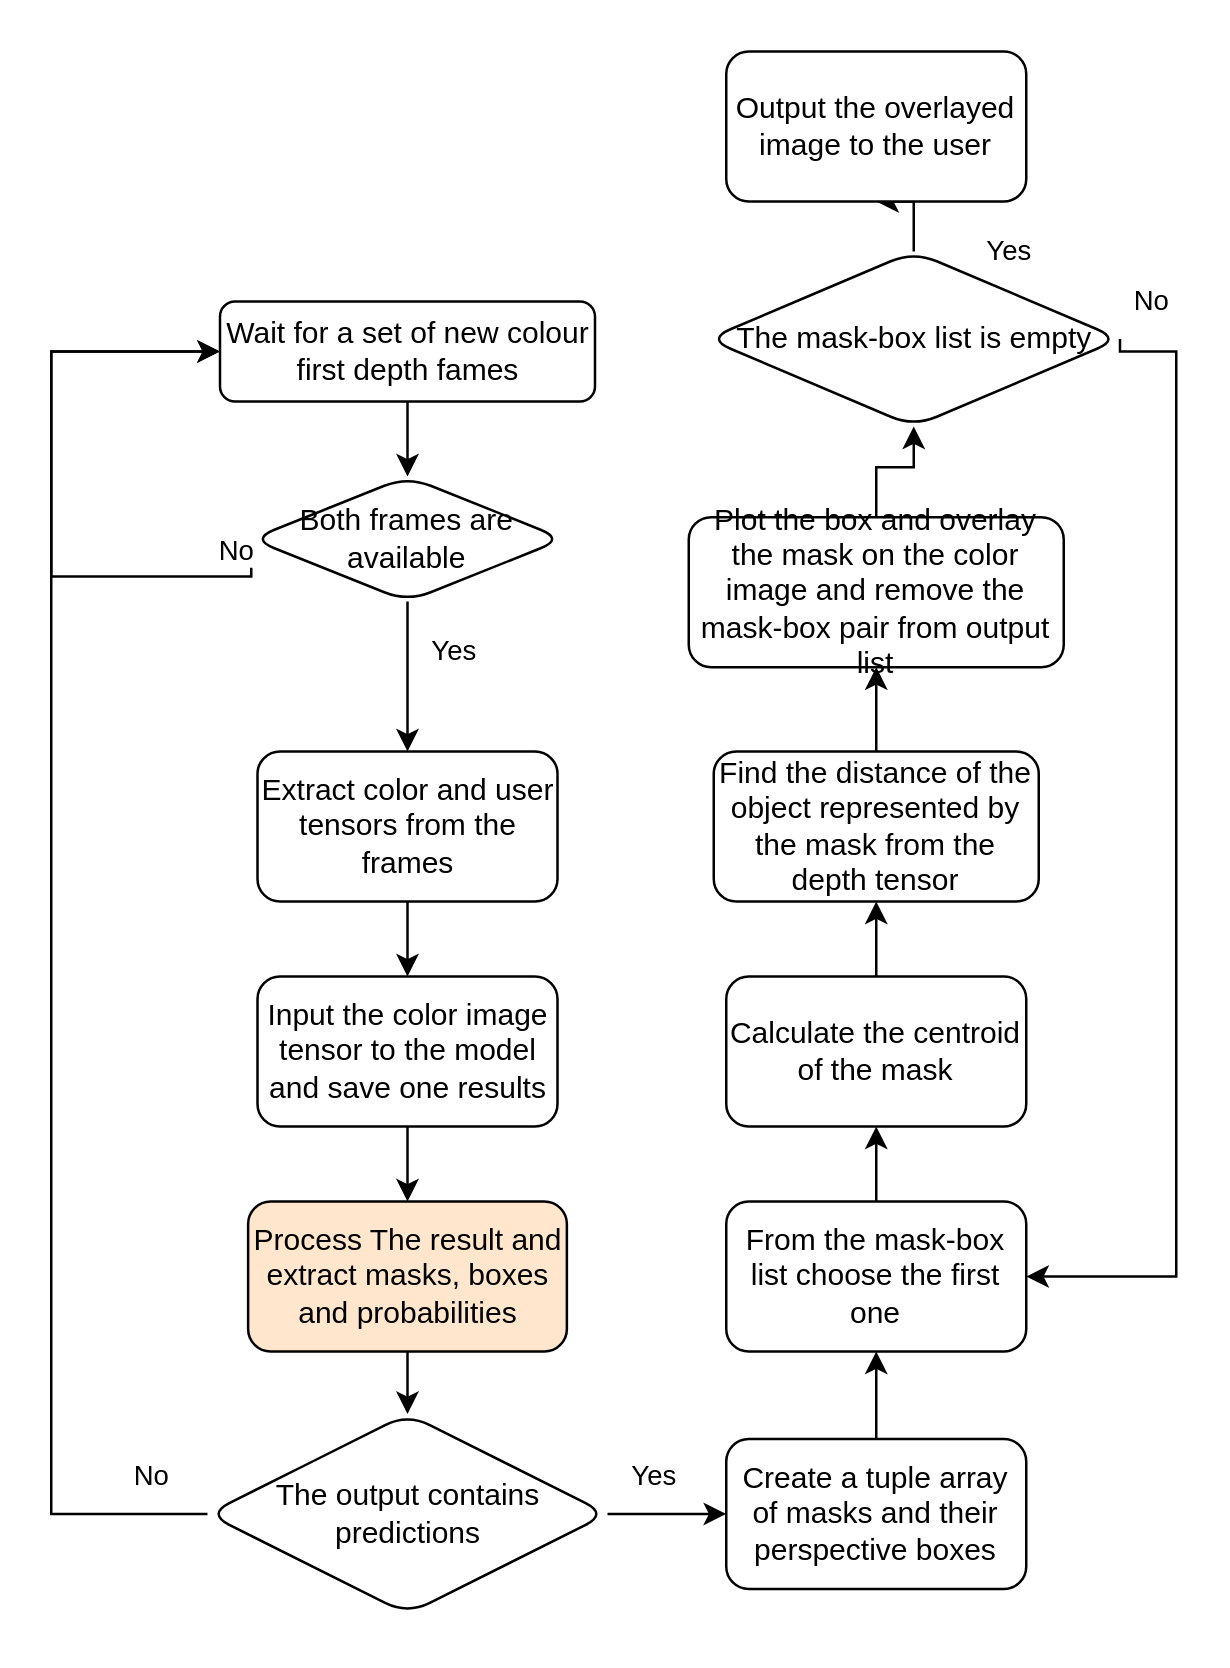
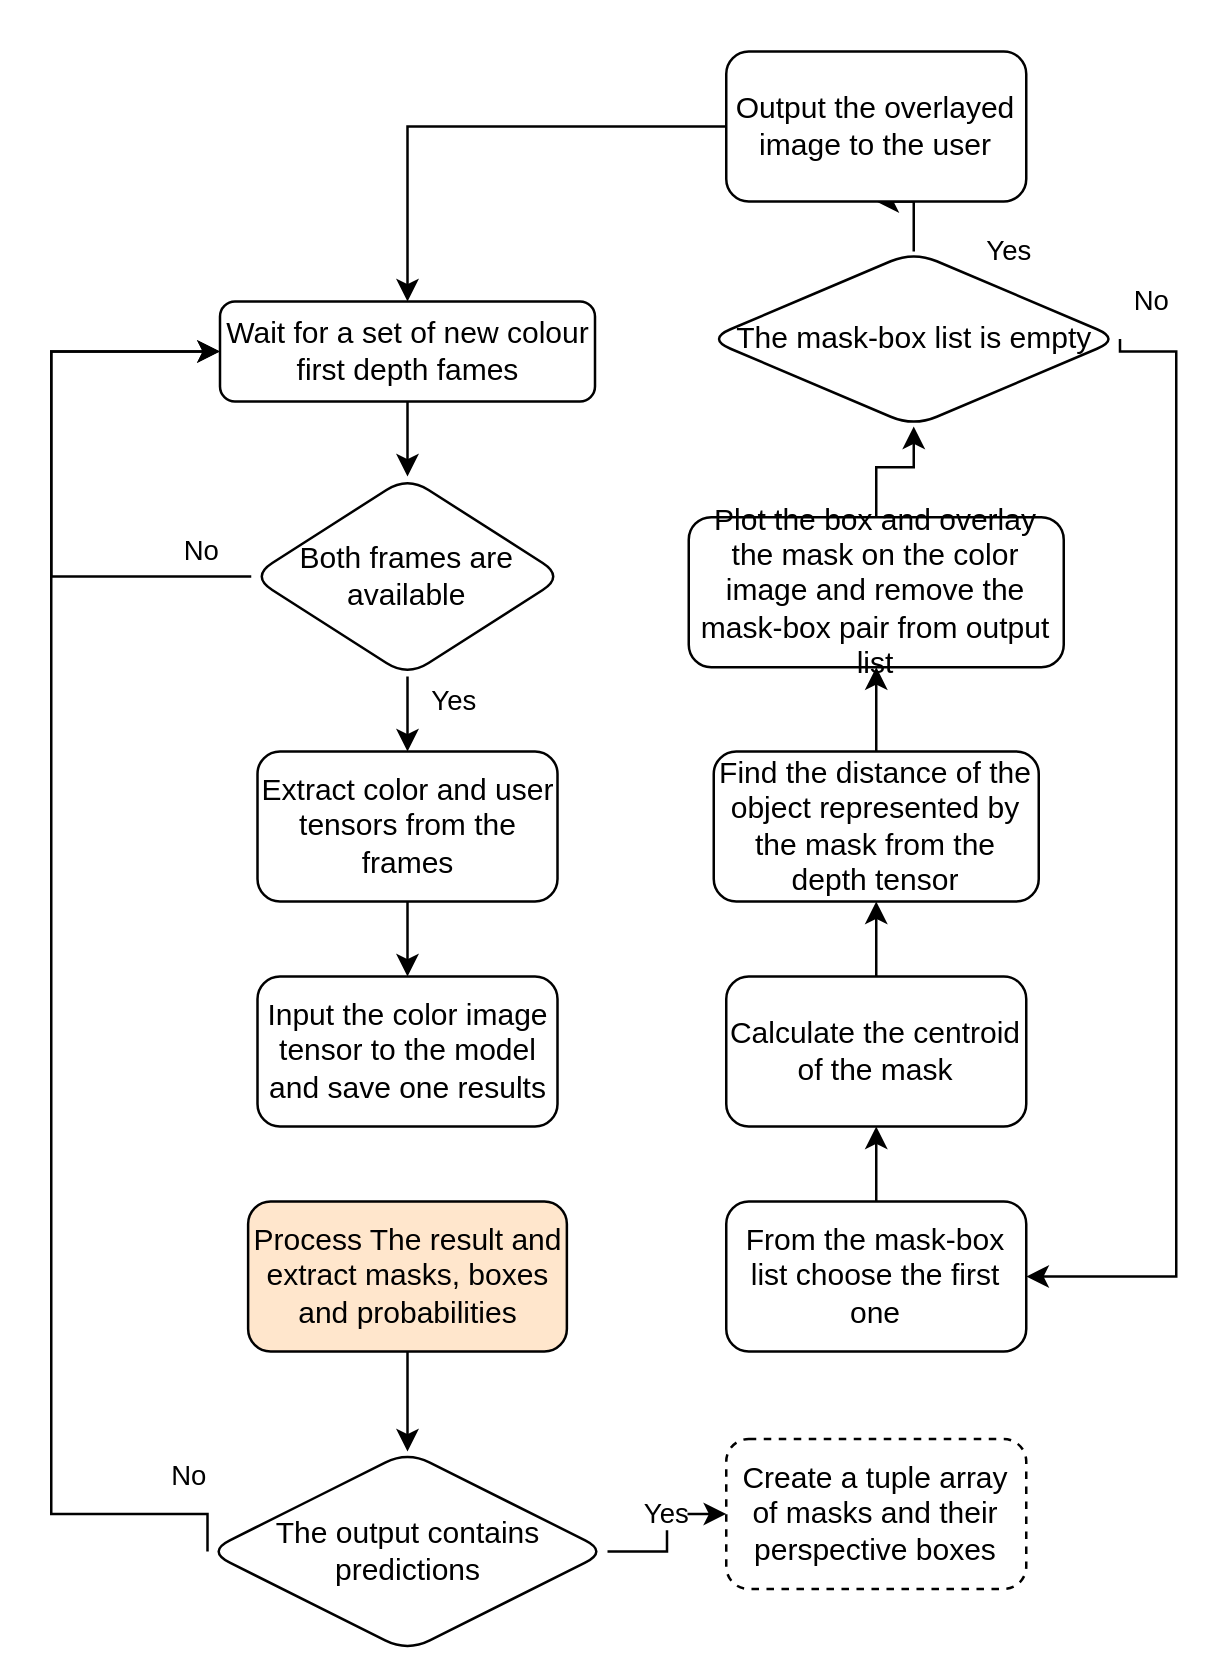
none -> (488, 126)
(408, 539) -> (408, 576)
(408, 1155) -> none
(876, 1391) -> none
(408, 1514) -> (408, 1551)
(876, 1514) -> (876, 1514)
